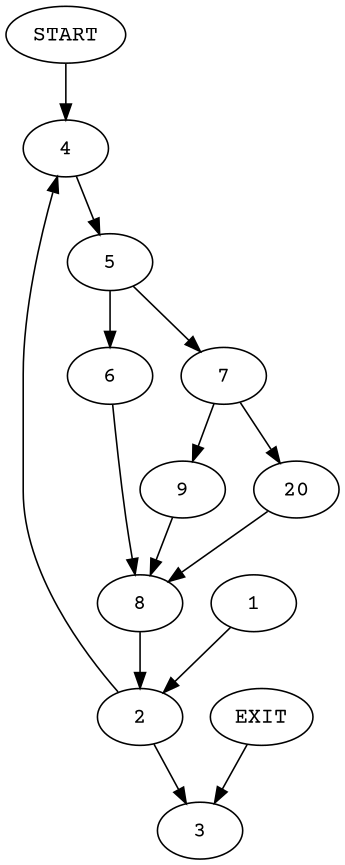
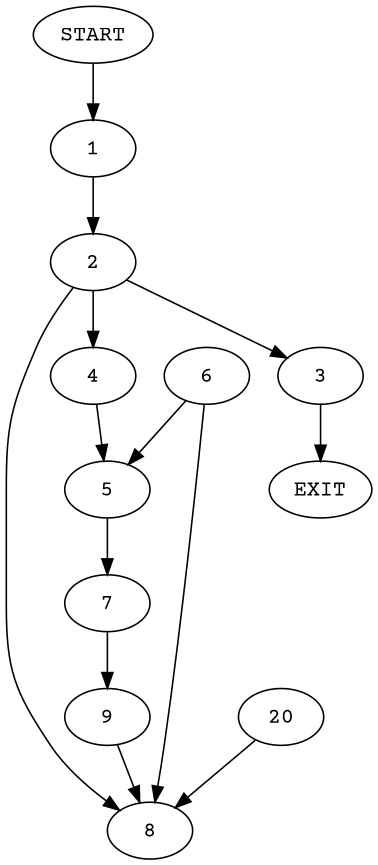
(66, 84) -> (93, 84)
(110, 311) -> (163, 427)
(256, 426) -> none
(140, 652) -> (6, 554)
(235, 767) -> (321, 425)
